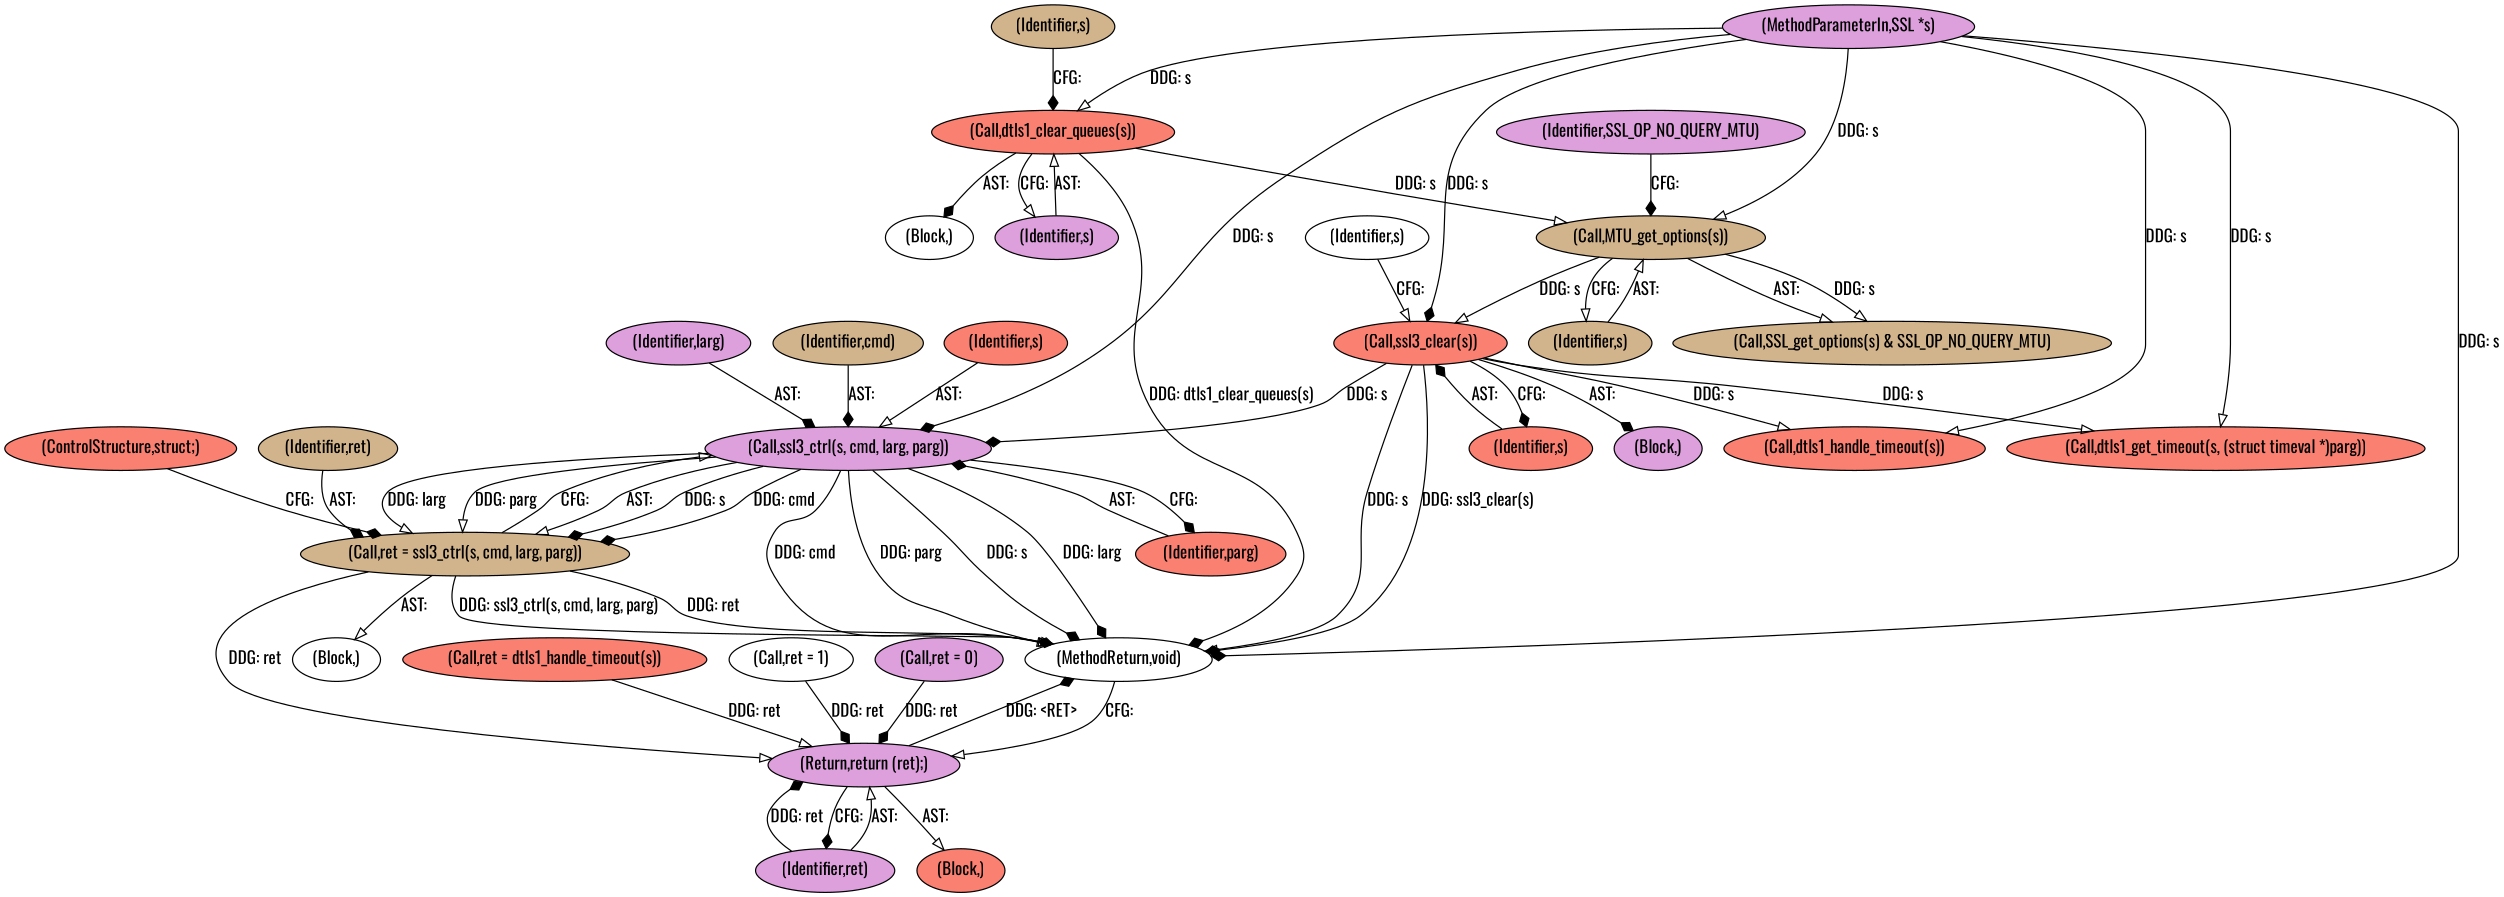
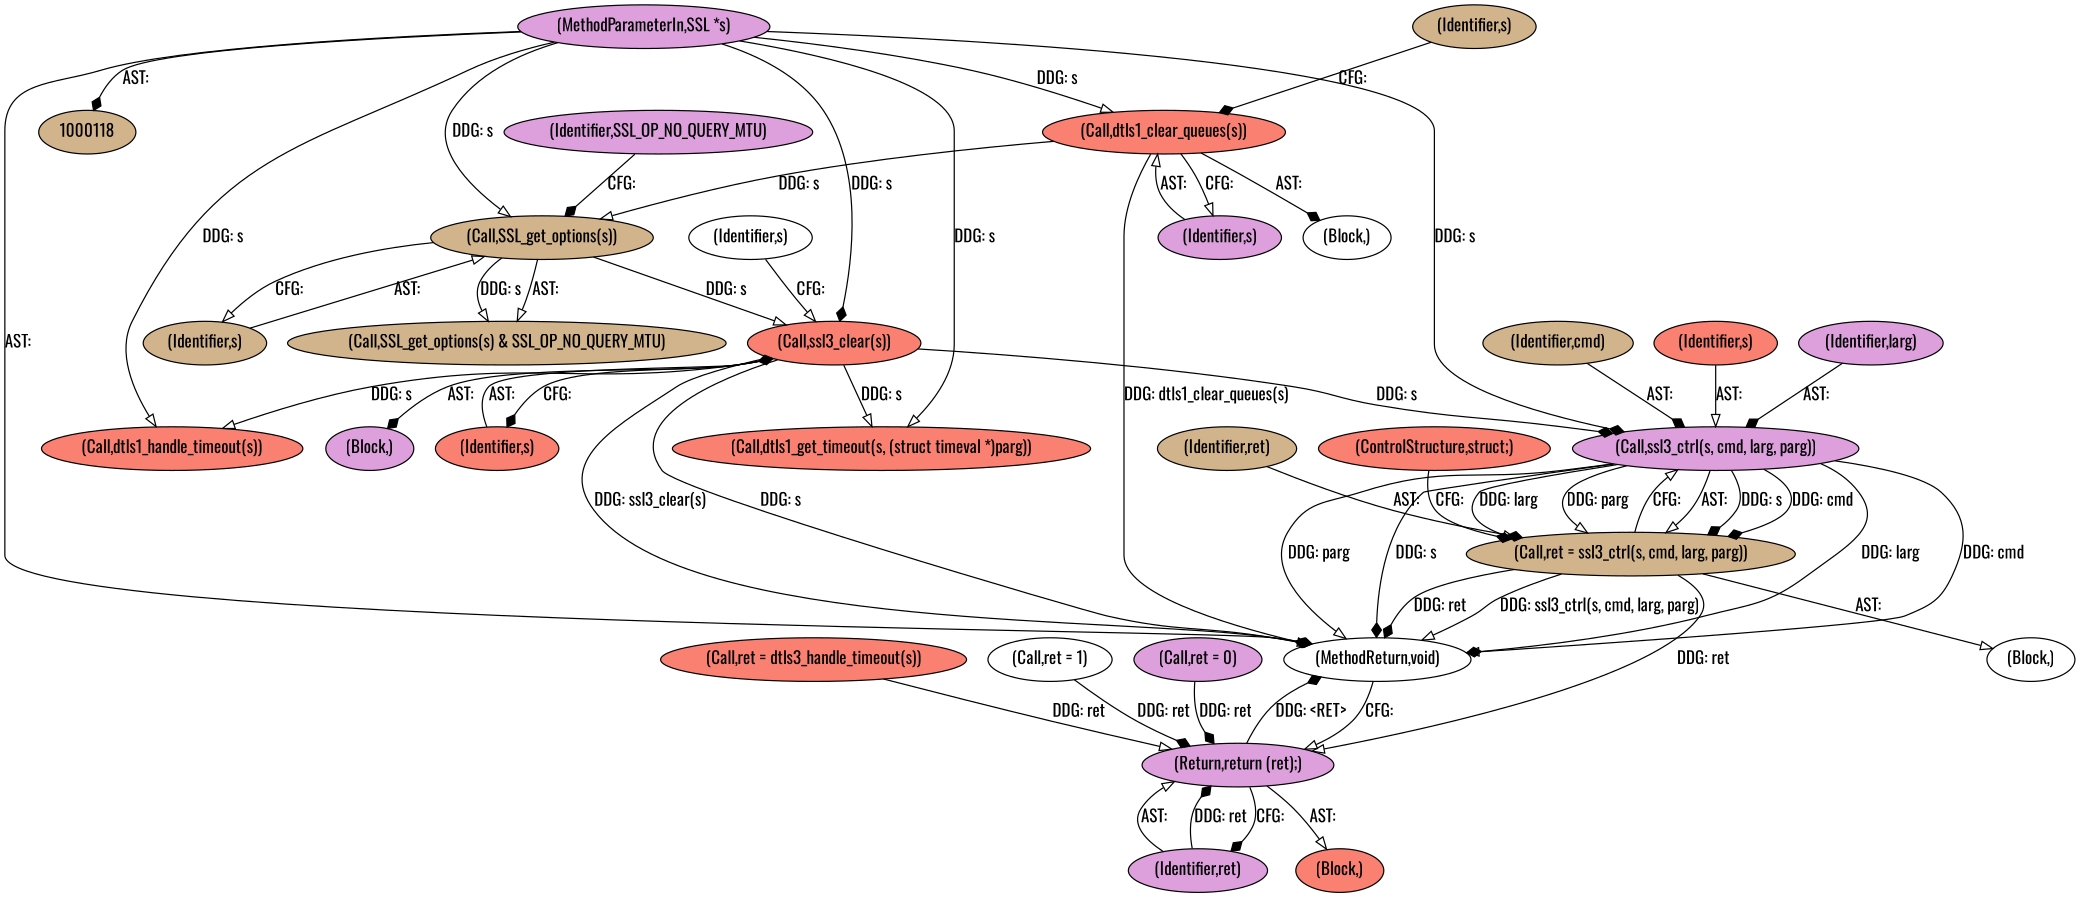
none -> (87, 132)
(1651, 238) -> (542, 238)
(2479, 343) -> (20, 343)
(1211, 554) -> none
(555, 660) -> (814, 660)
